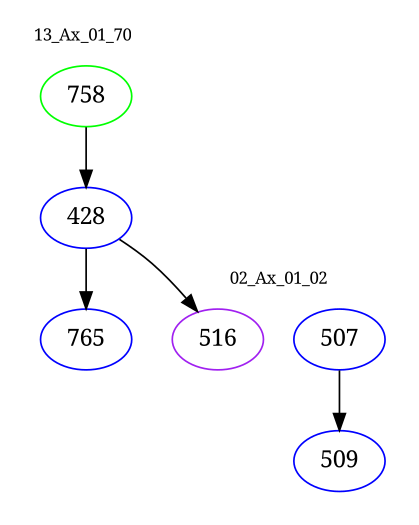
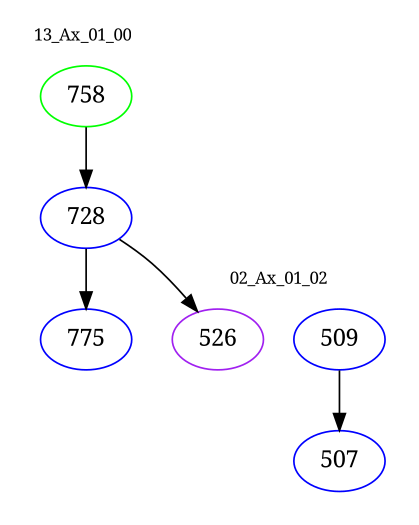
(83, 36) -> (83, 36)
(86, 218) -> (86, 218)
(86, 339) -> (86, 339)
(218, 339) -> (218, 339)
(339, 392) -> (339, 392)
